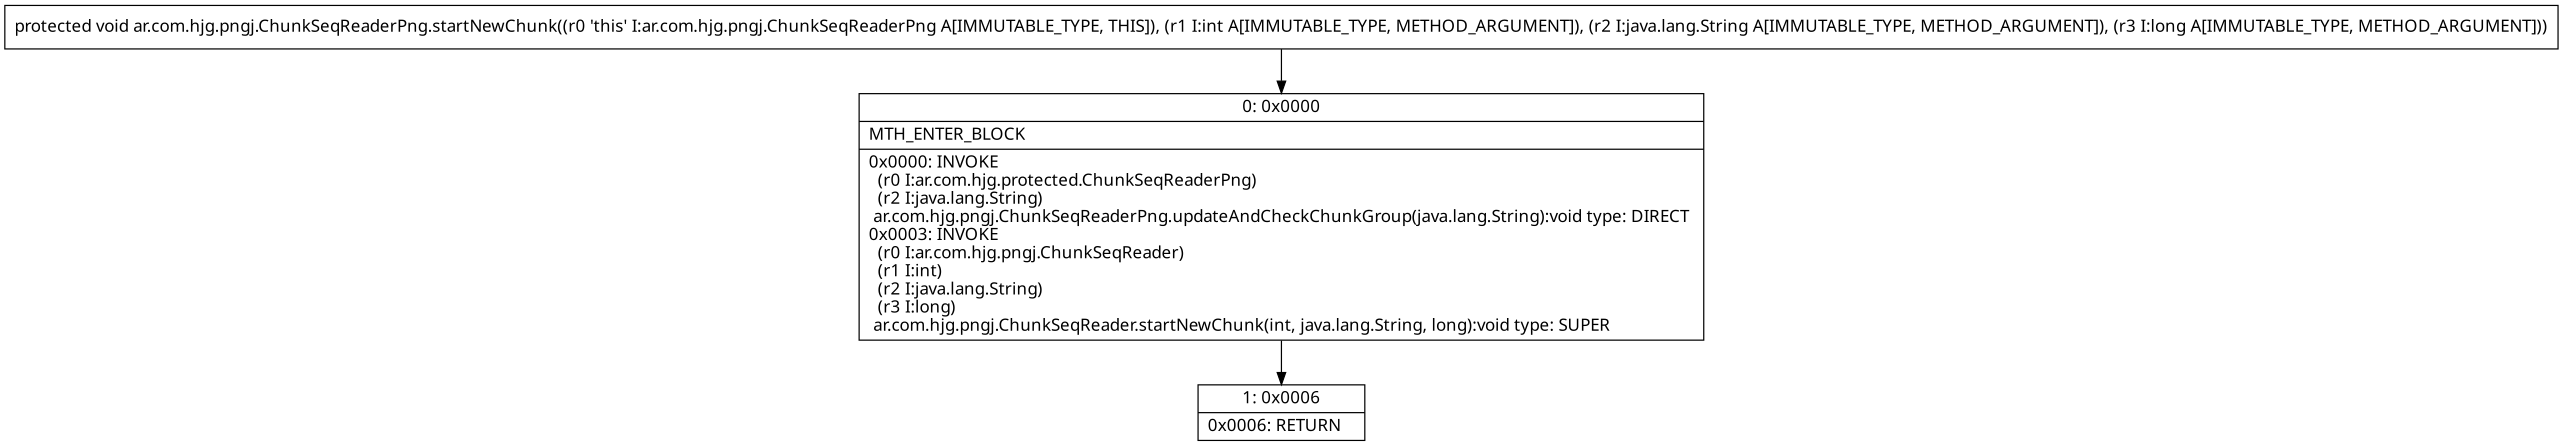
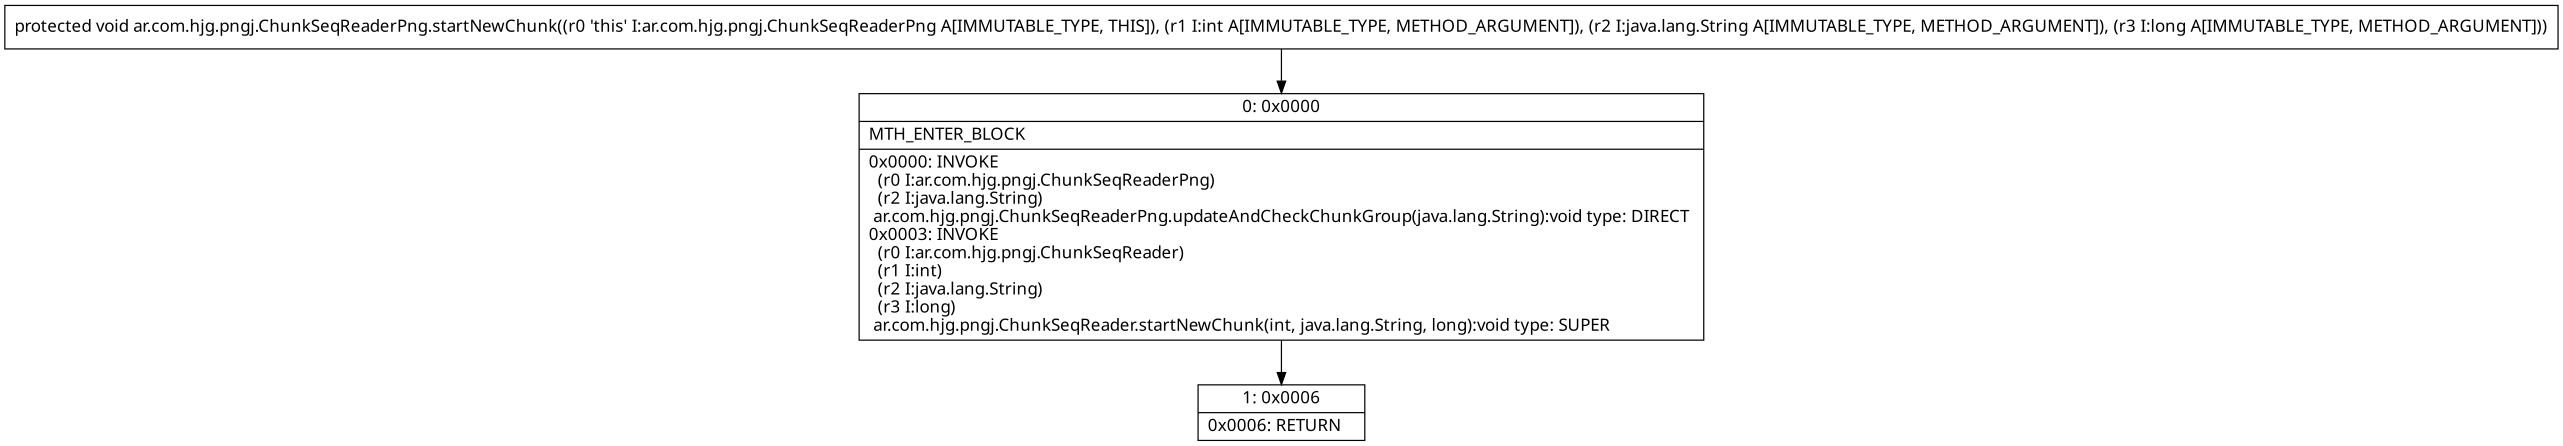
(1063, 181) -> (1042, 181)
